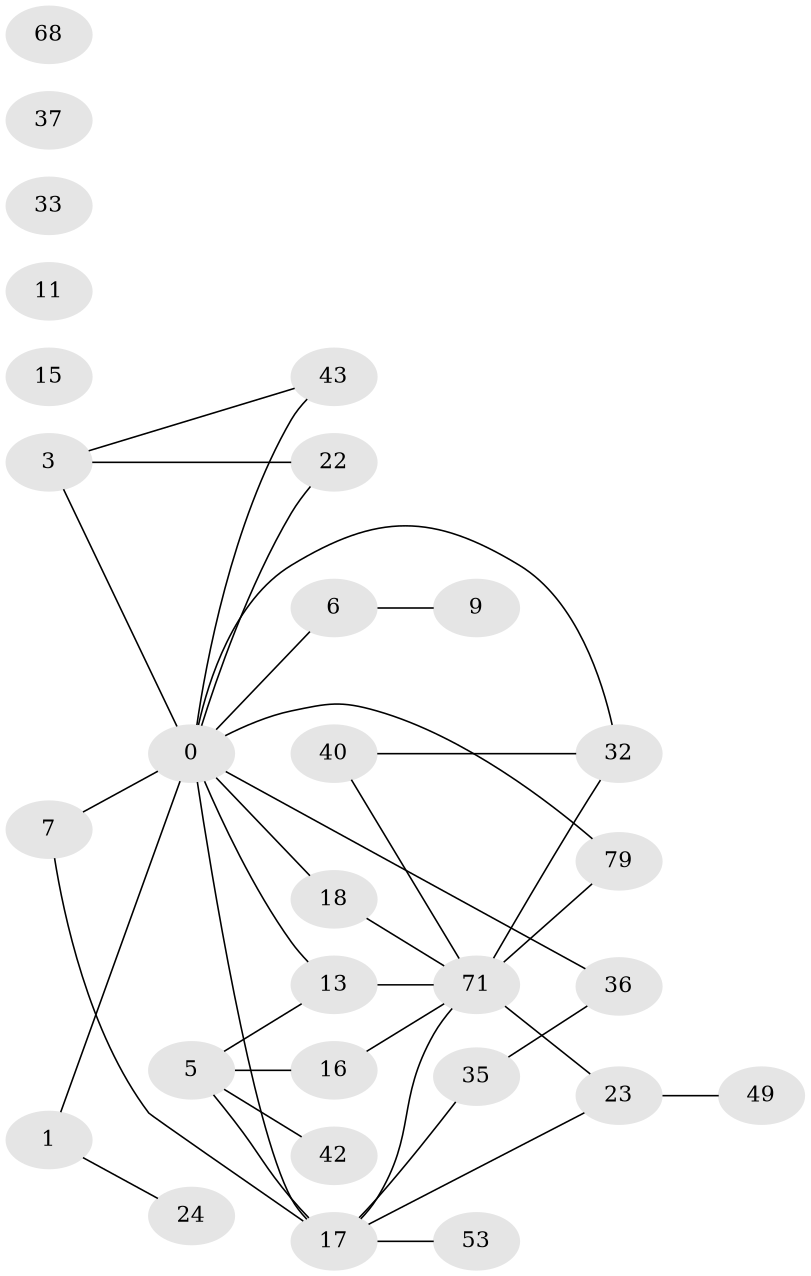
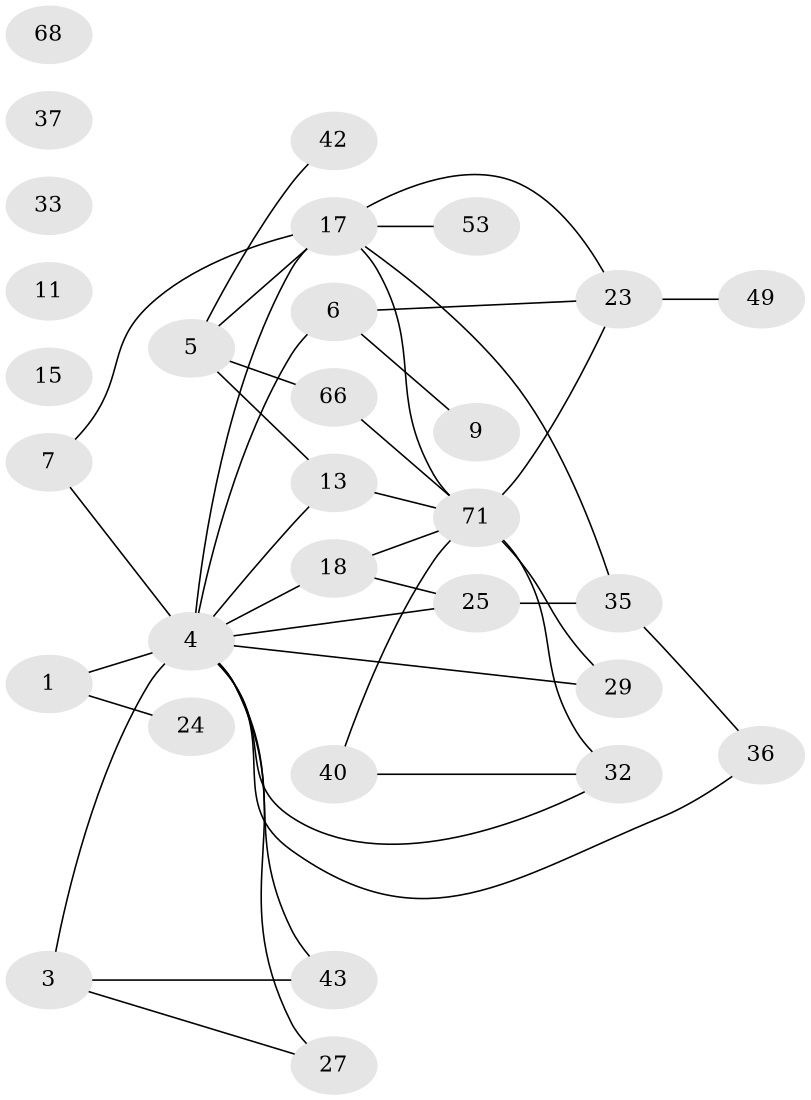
none -> (477, 306)
(334, 462) -> (334, 1066)
none -> (477, 603)
(192, 754) -> (192, 641)
(619, 861) -> (619, 689)
(334, 1070) -> (334, 397)
